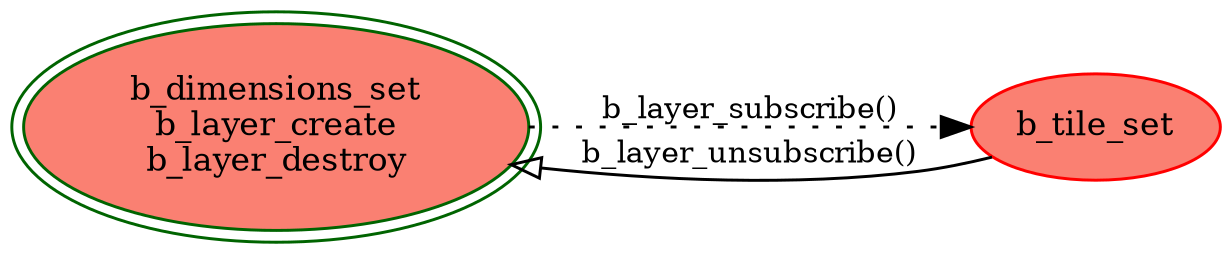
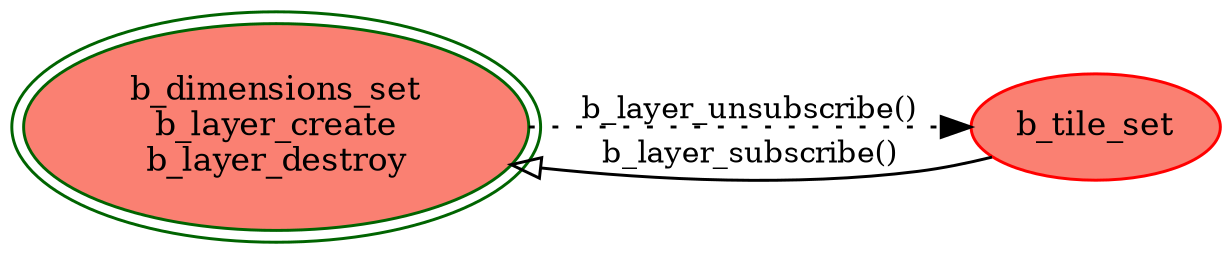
(750, 111) -> (750, 111)
(750, 155) -> (750, 155)
